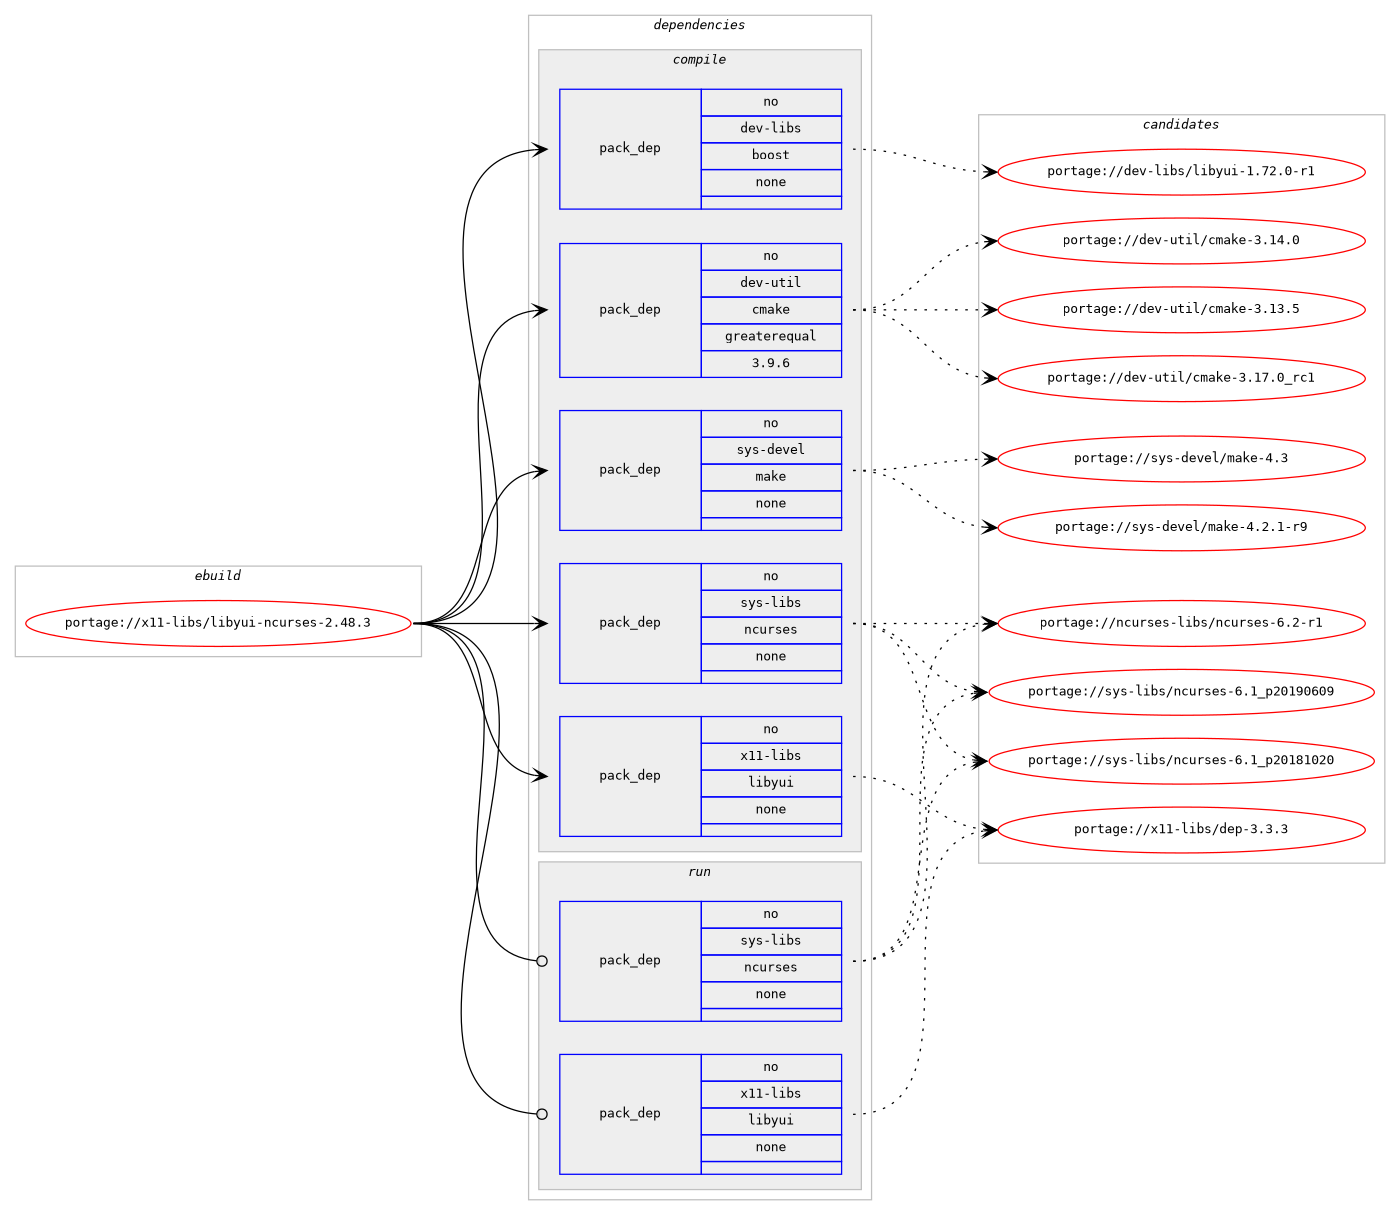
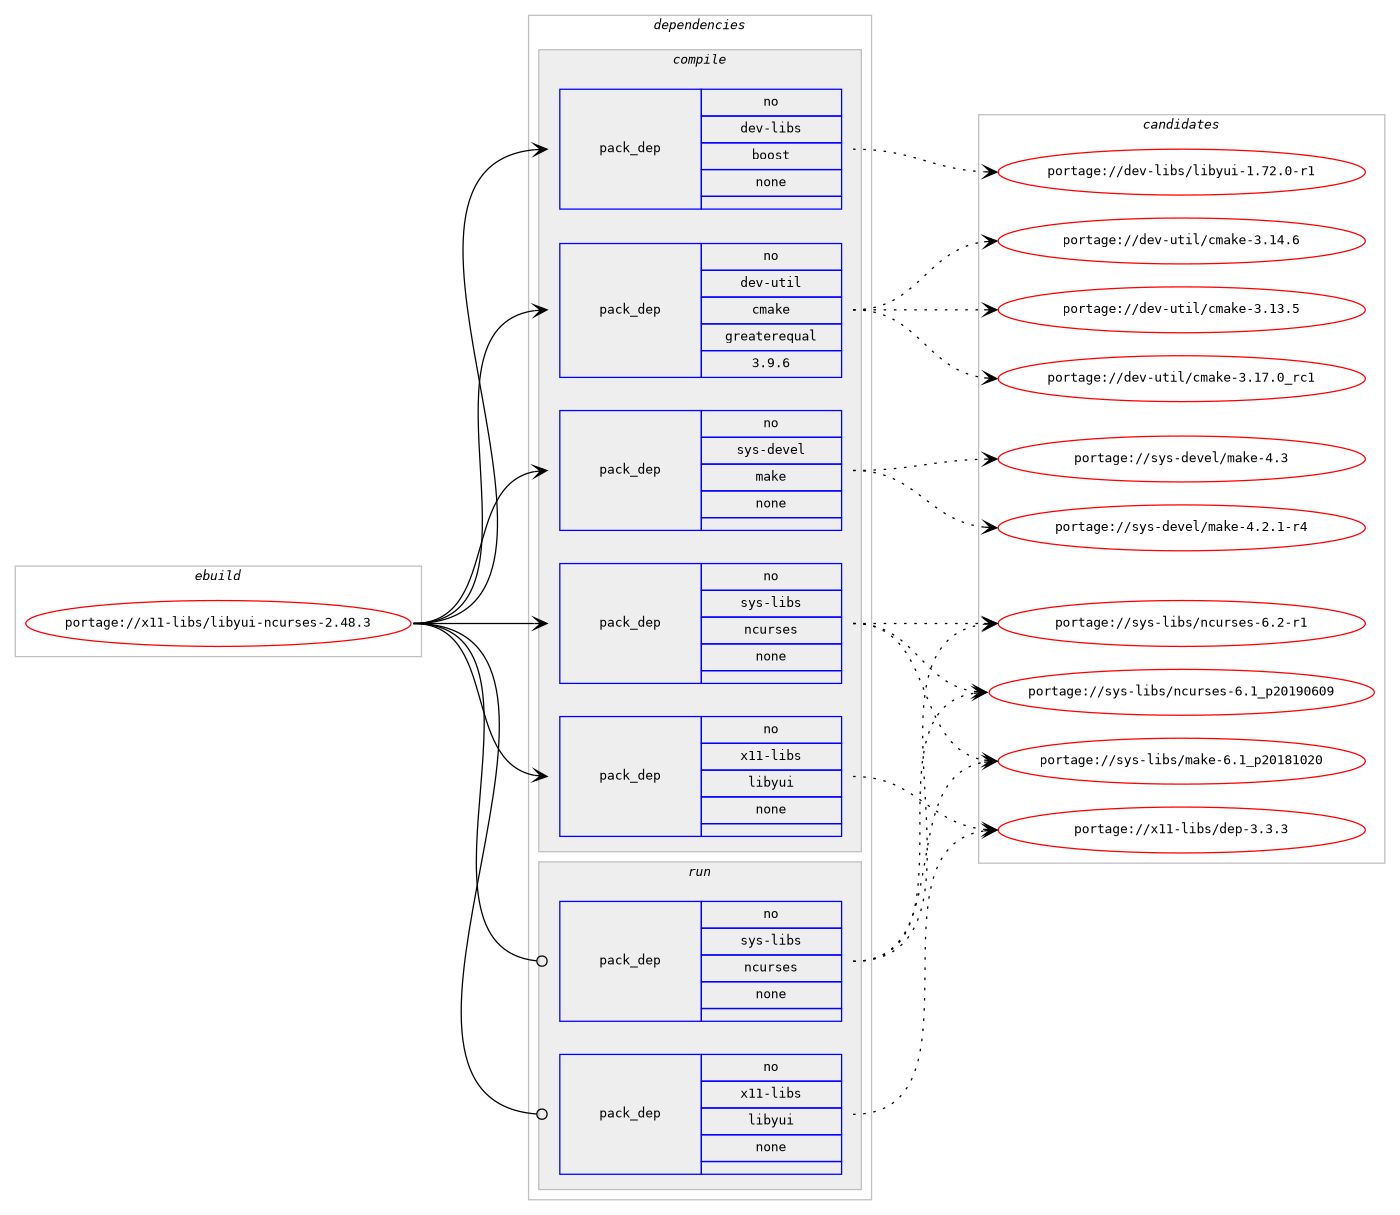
(1182, 241) -> (1182, 241)
(1182, 528) -> (1182, 528)
(1182, 623) -> (1182, 623)
(1182, 761) -> (1182, 761)
